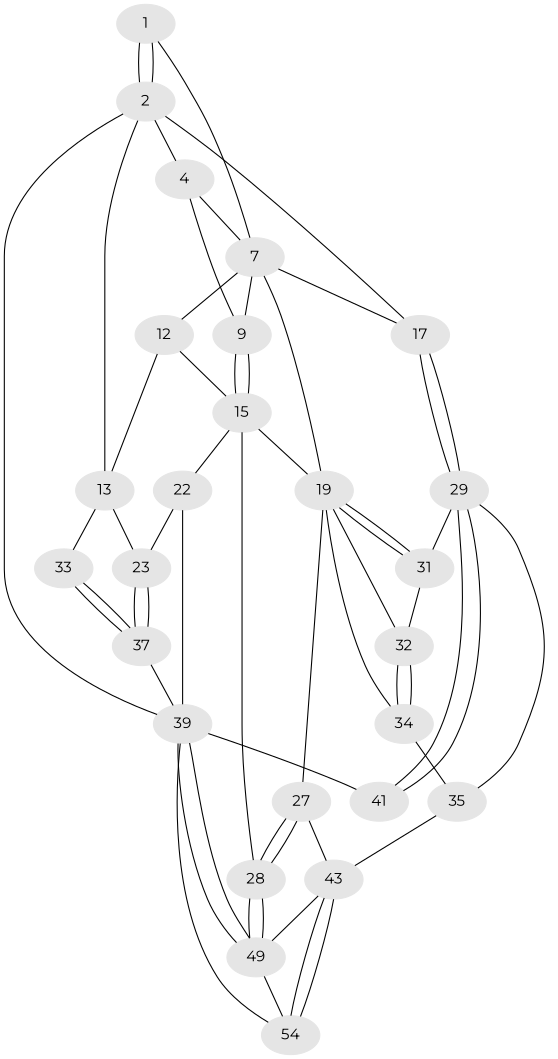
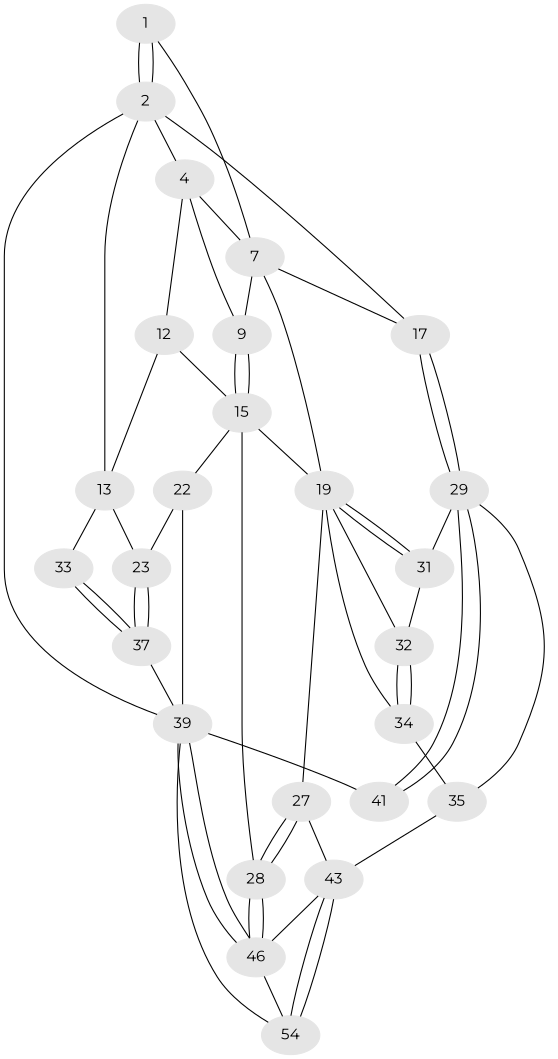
(210, 296) -> (175, 257)
(256, 957) -> (256, 957)
